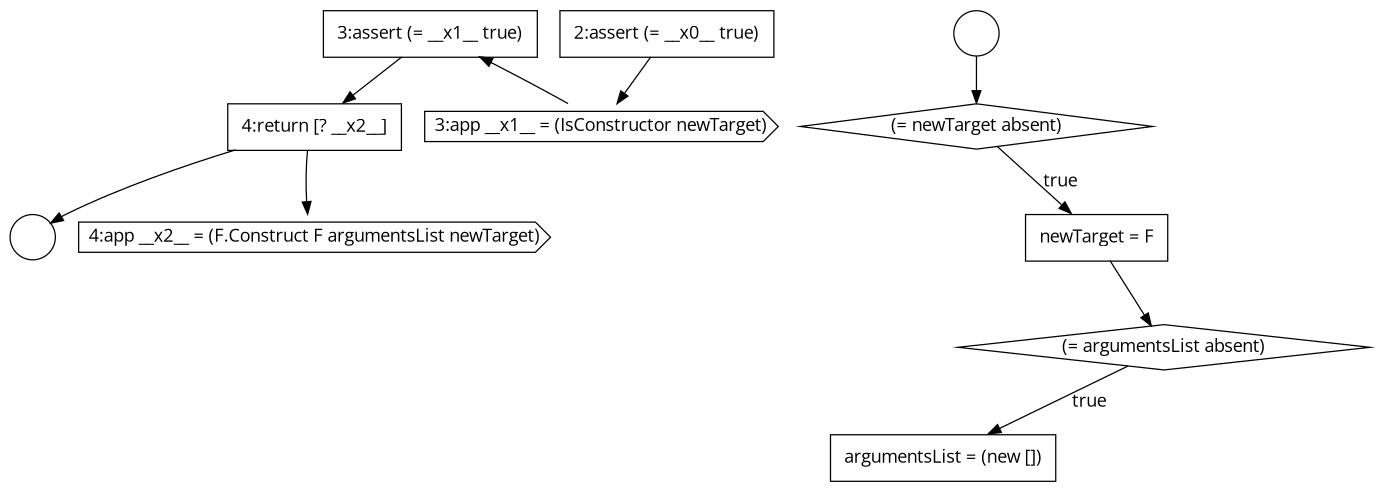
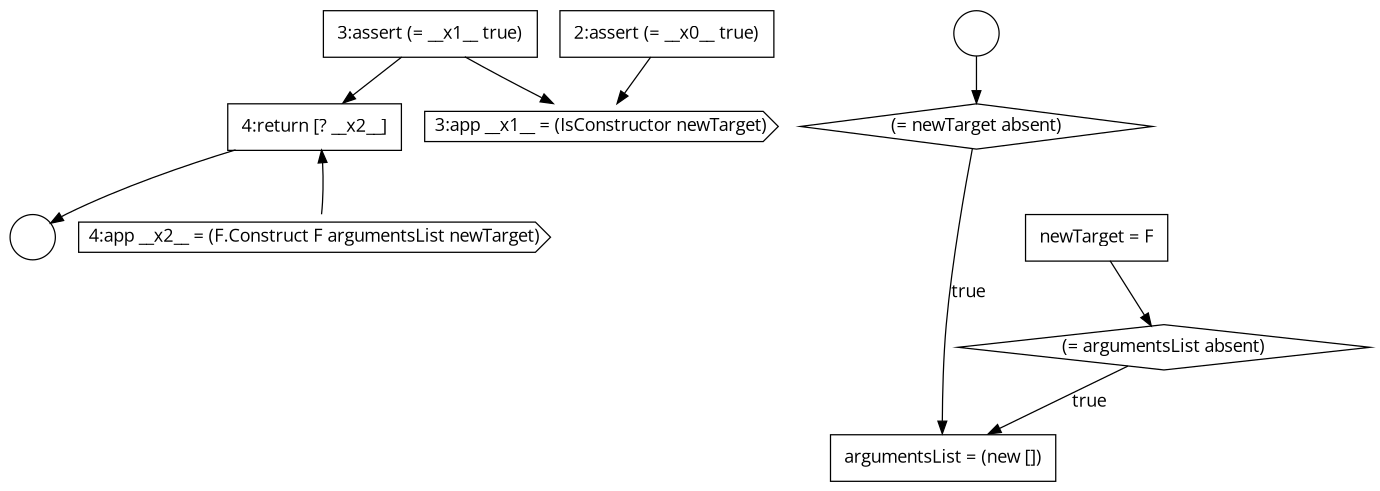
(530, 83) -> (503, 78)
(306, 176) -> (323, 189)
(1029, 176) -> (951, 284)
